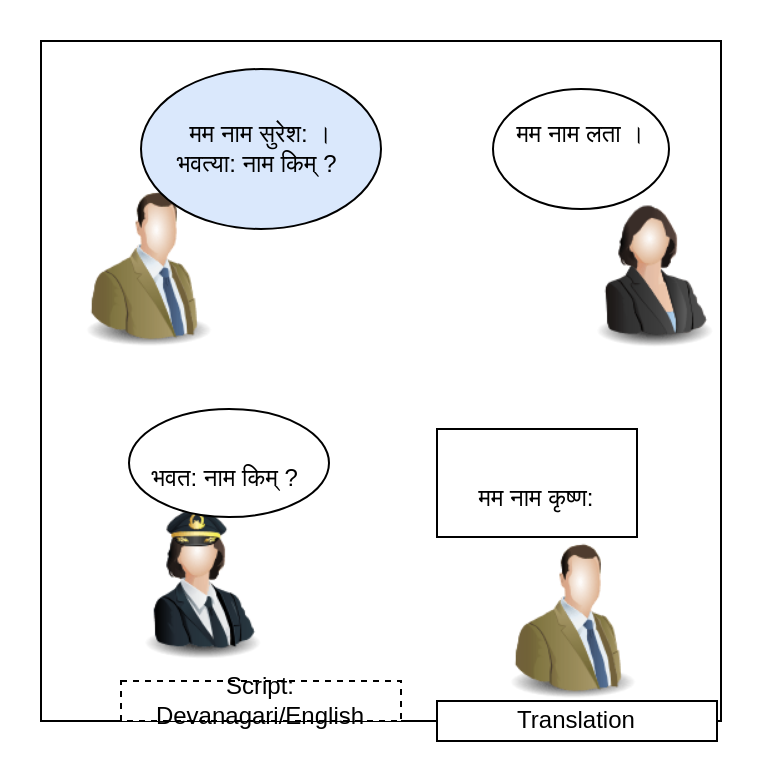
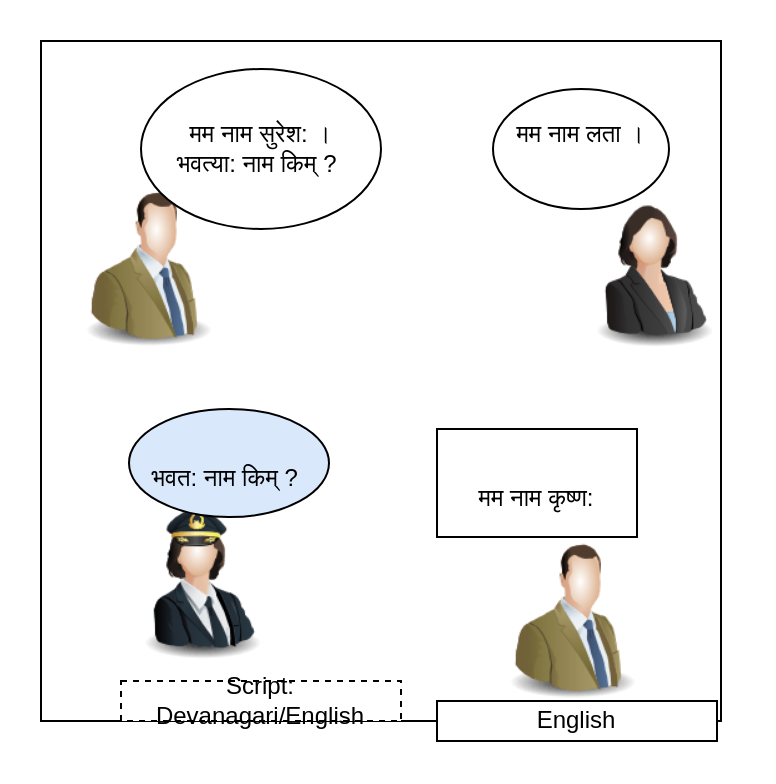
(261, 149) -> (261, 149)
(229, 463) -> (229, 463)
(577, 721) -> (577, 721)
